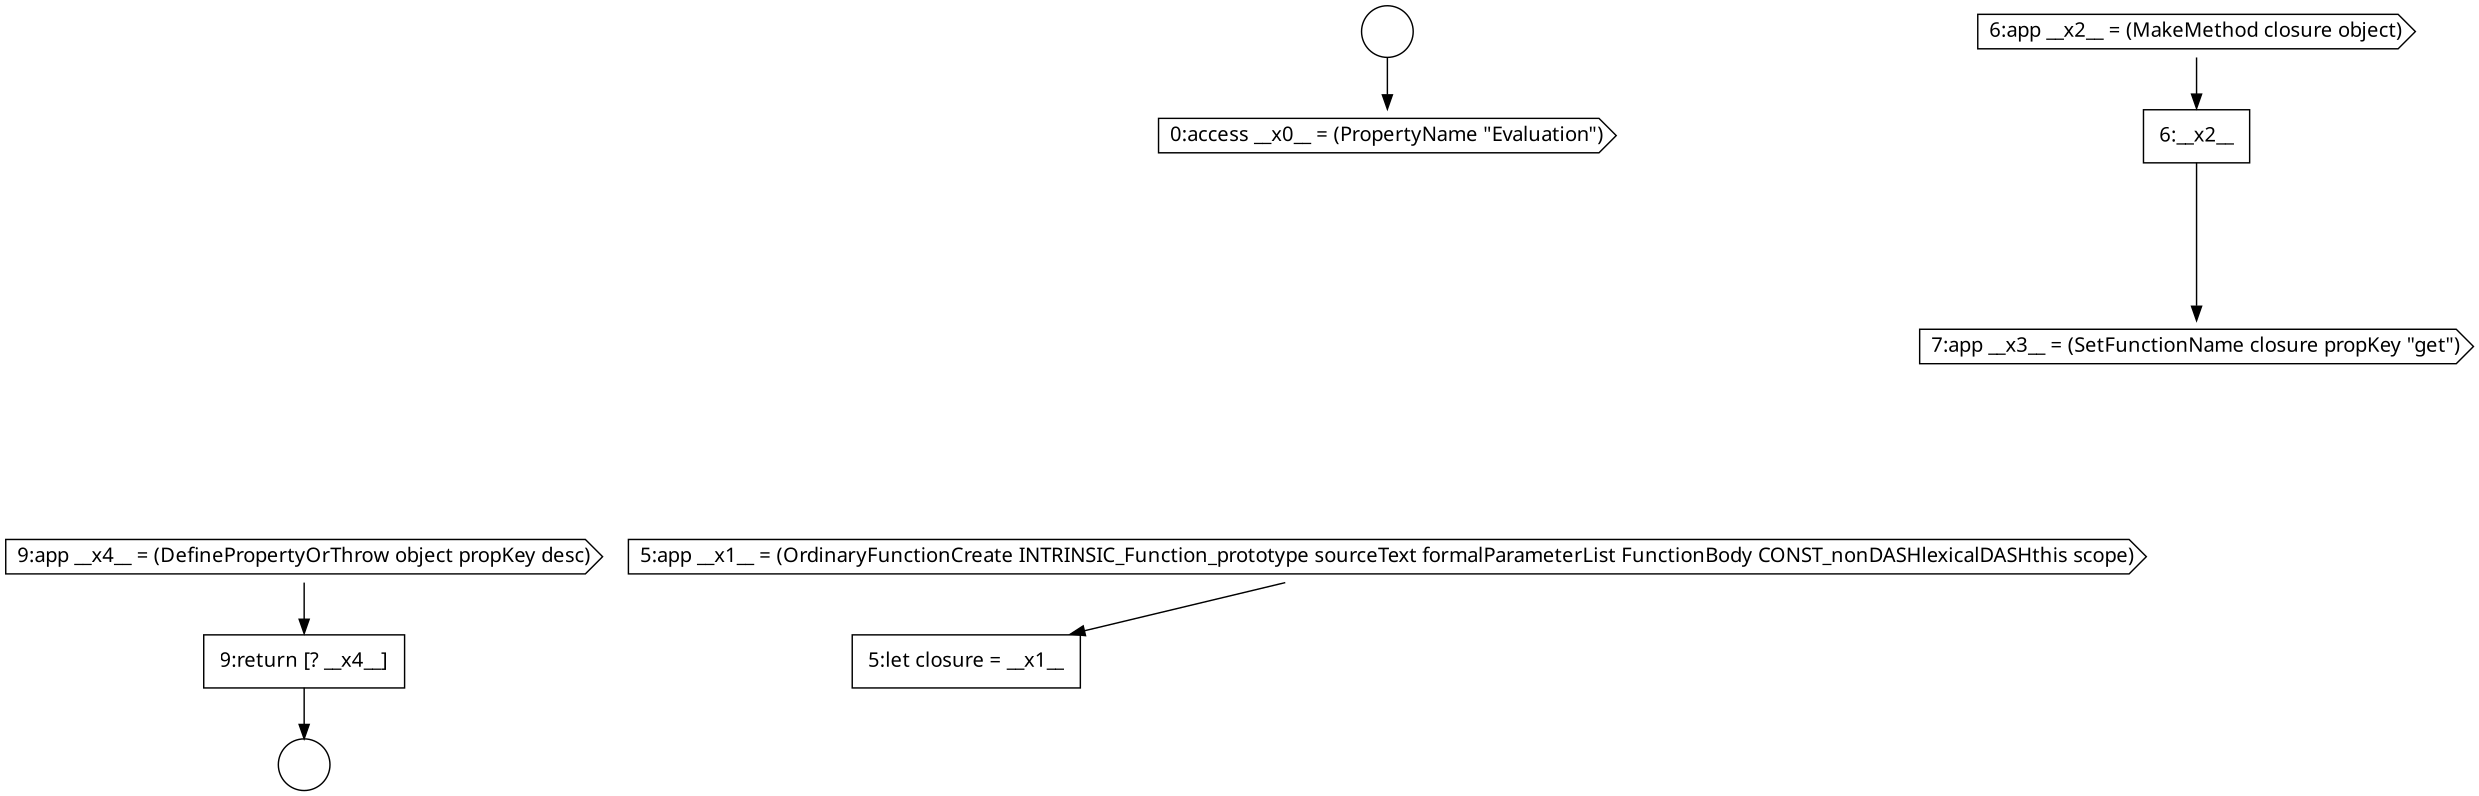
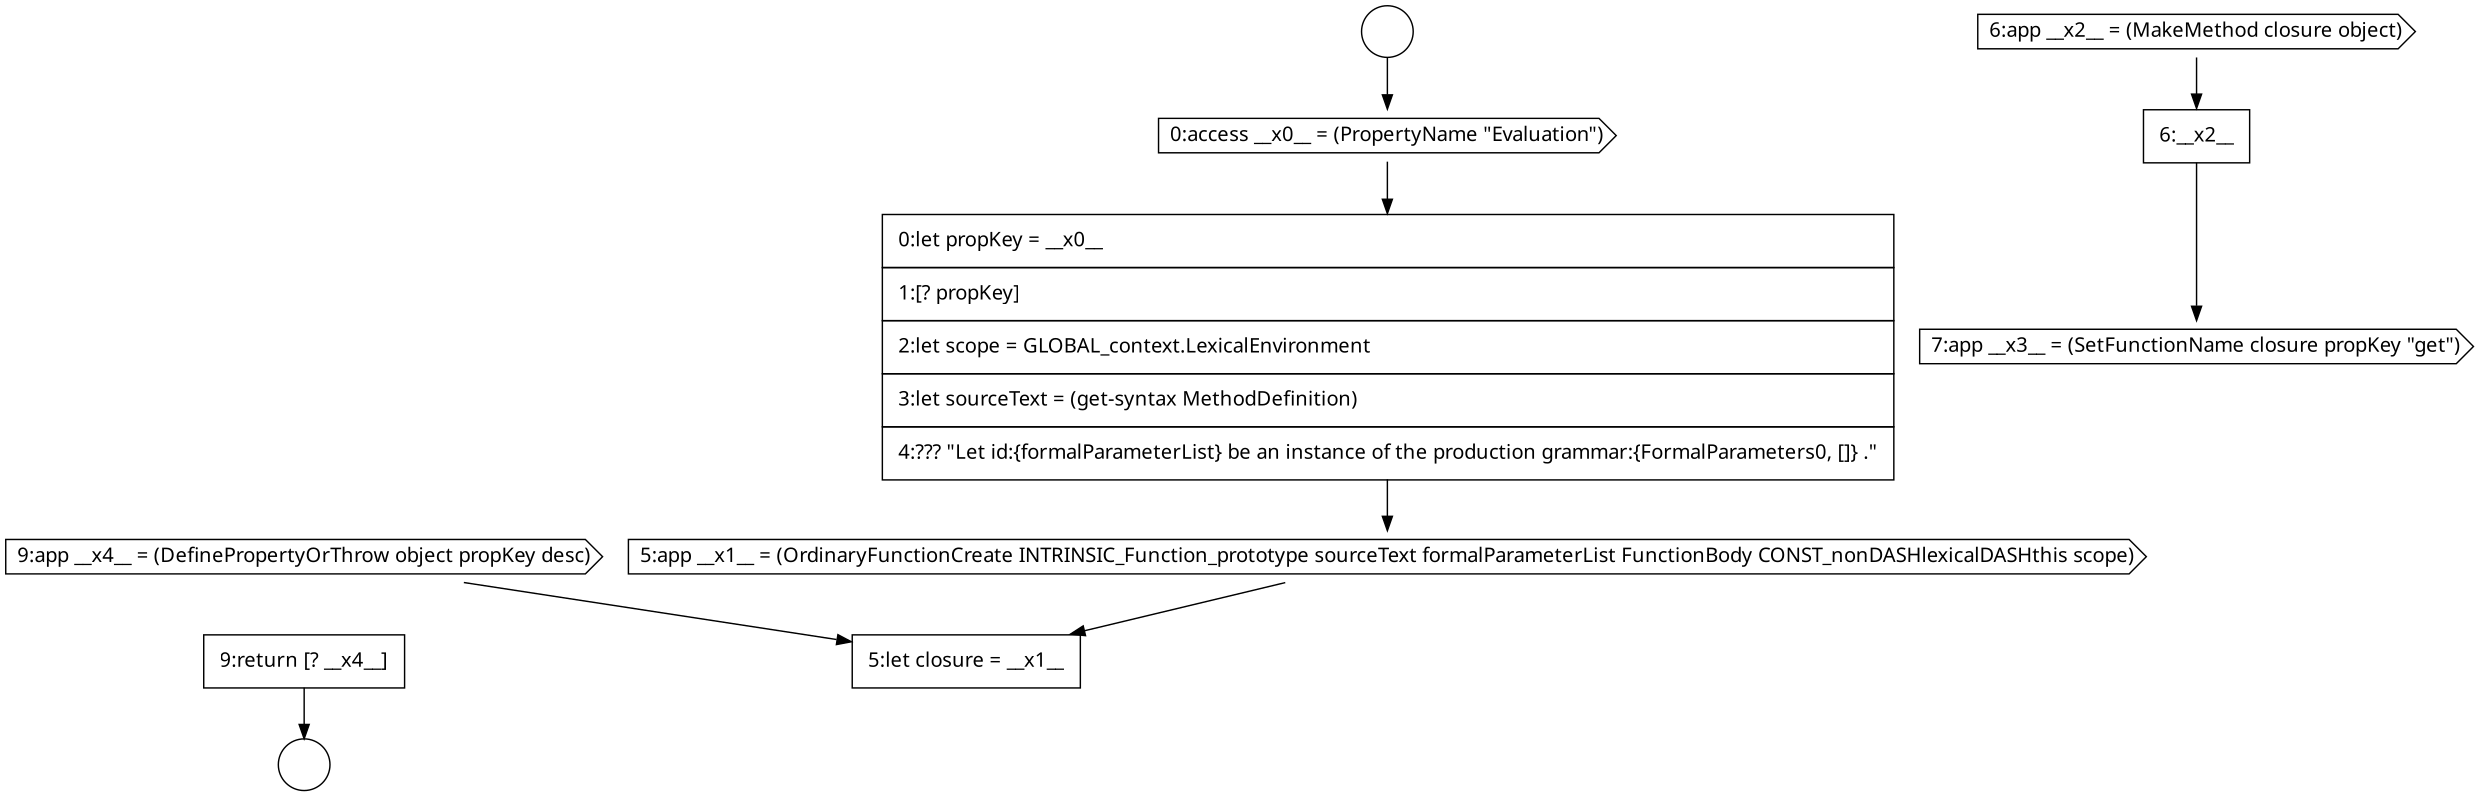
none -> (1387, 346)
(304, 601) -> (650, 611)
